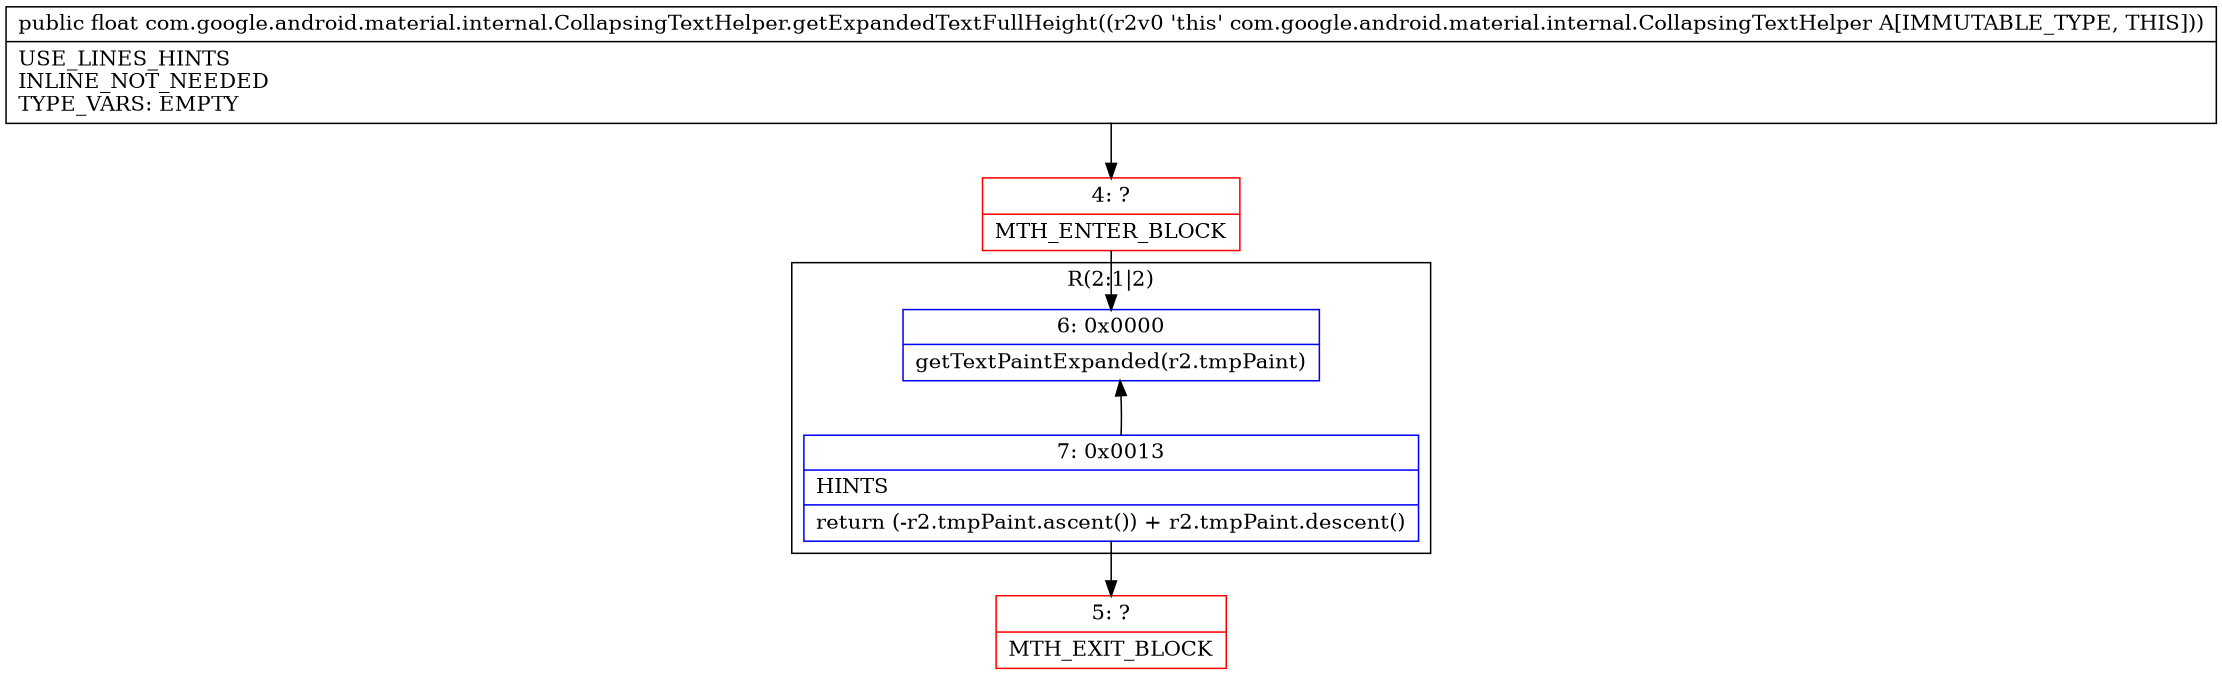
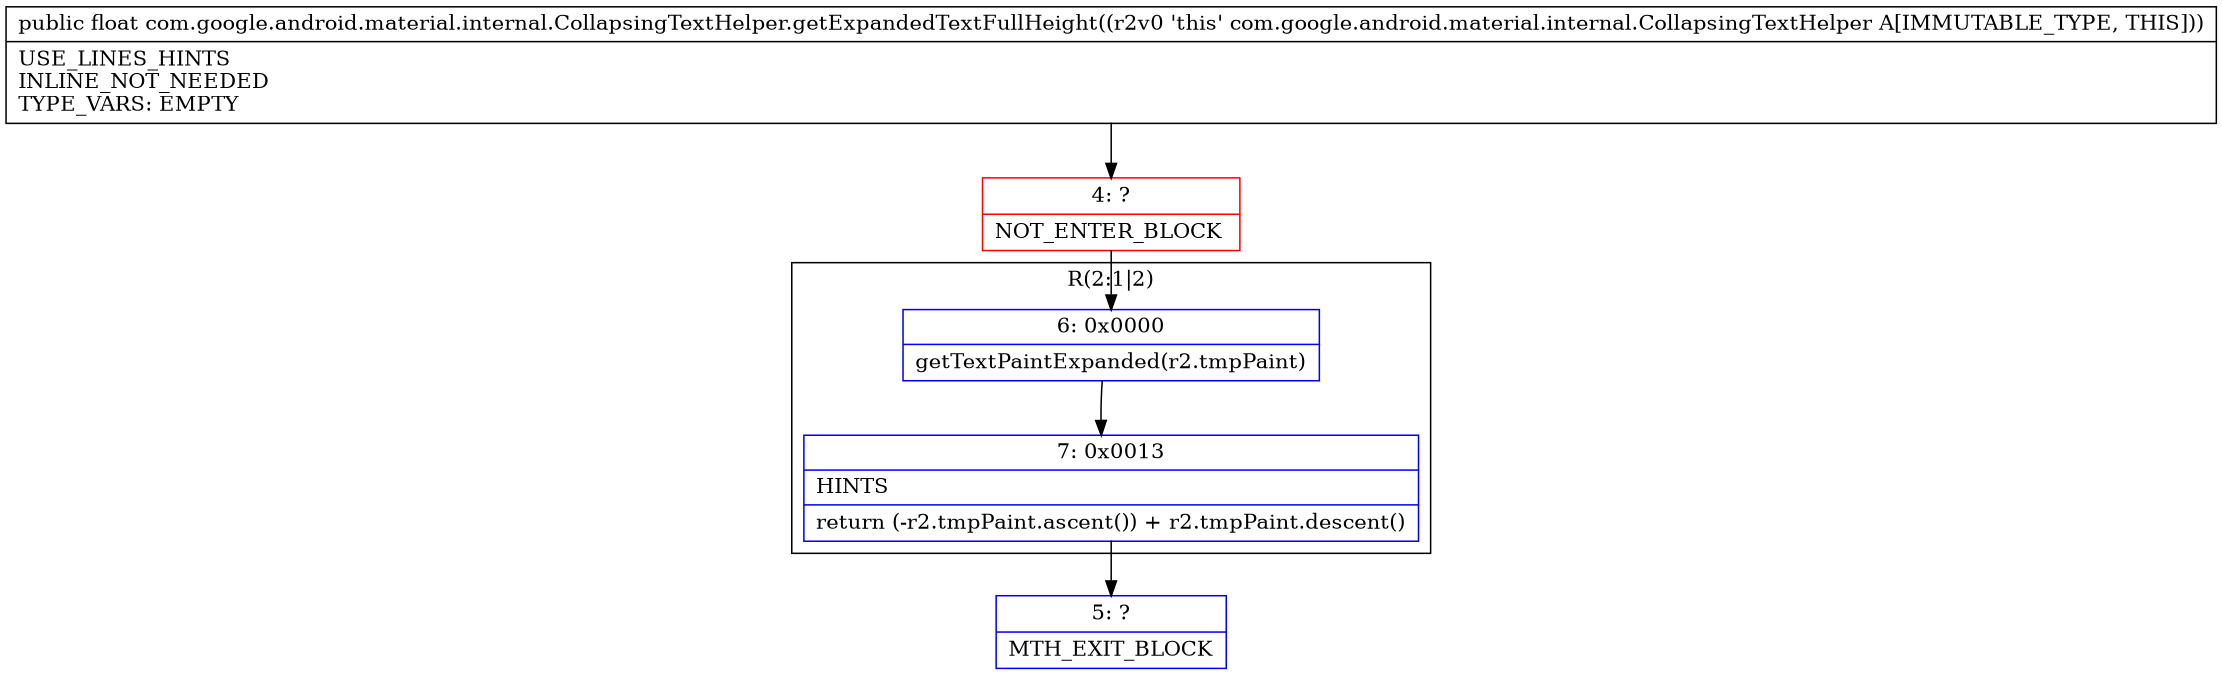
(1111, 232) -> (1109, 232)
(1121, 416) -> (1101, 400)
(1111, 632) -> (1111, 632)
